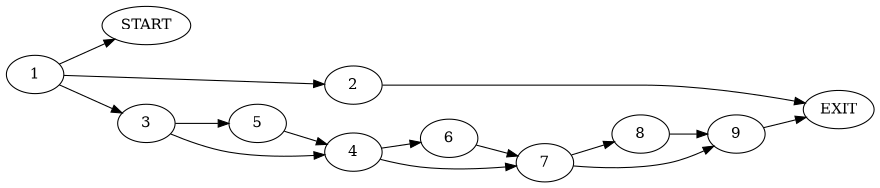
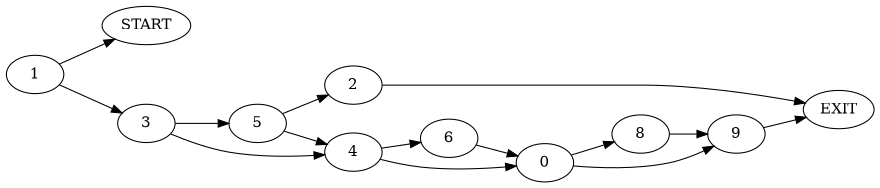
(189, 80) -> (301, 106)
(545, 163) -> (545, 163)
